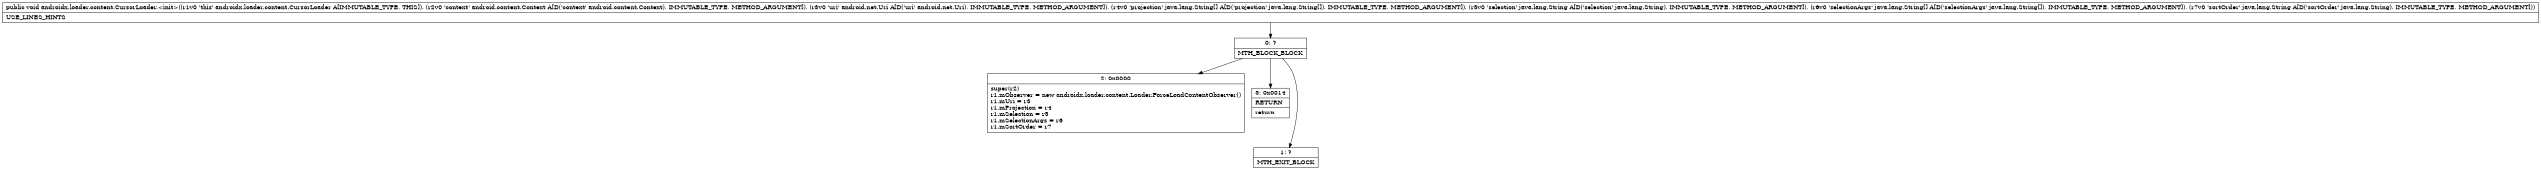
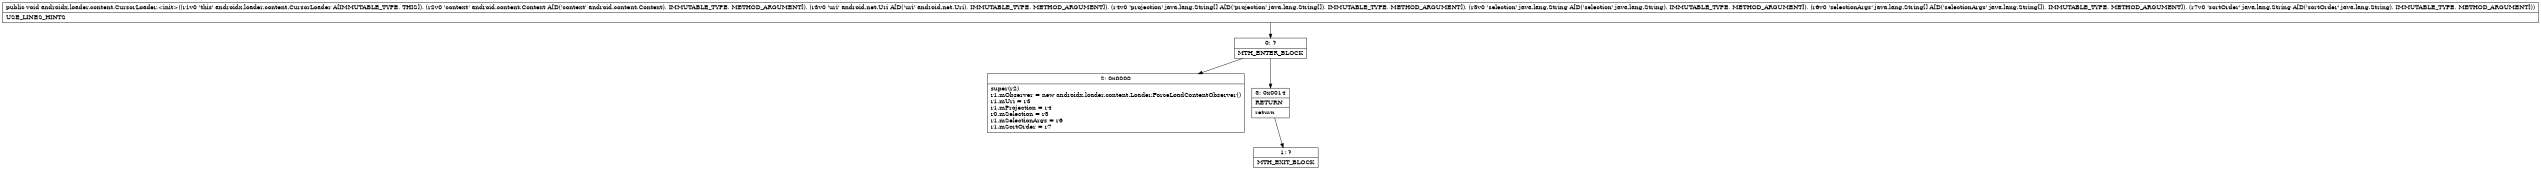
(1270, 53) -> (1271, 53)
(1297, 99) -> (1278, 131)
(1020, 114) -> (1020, 114)
